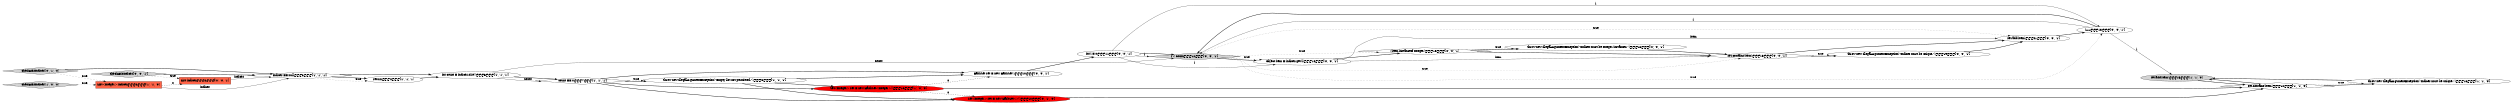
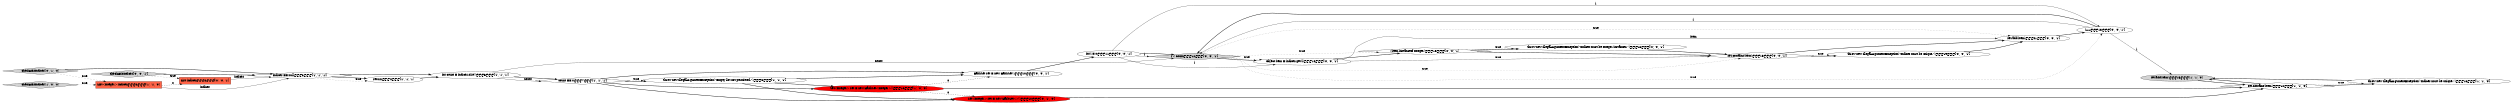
(1498, 58) -> (1498, 58)
